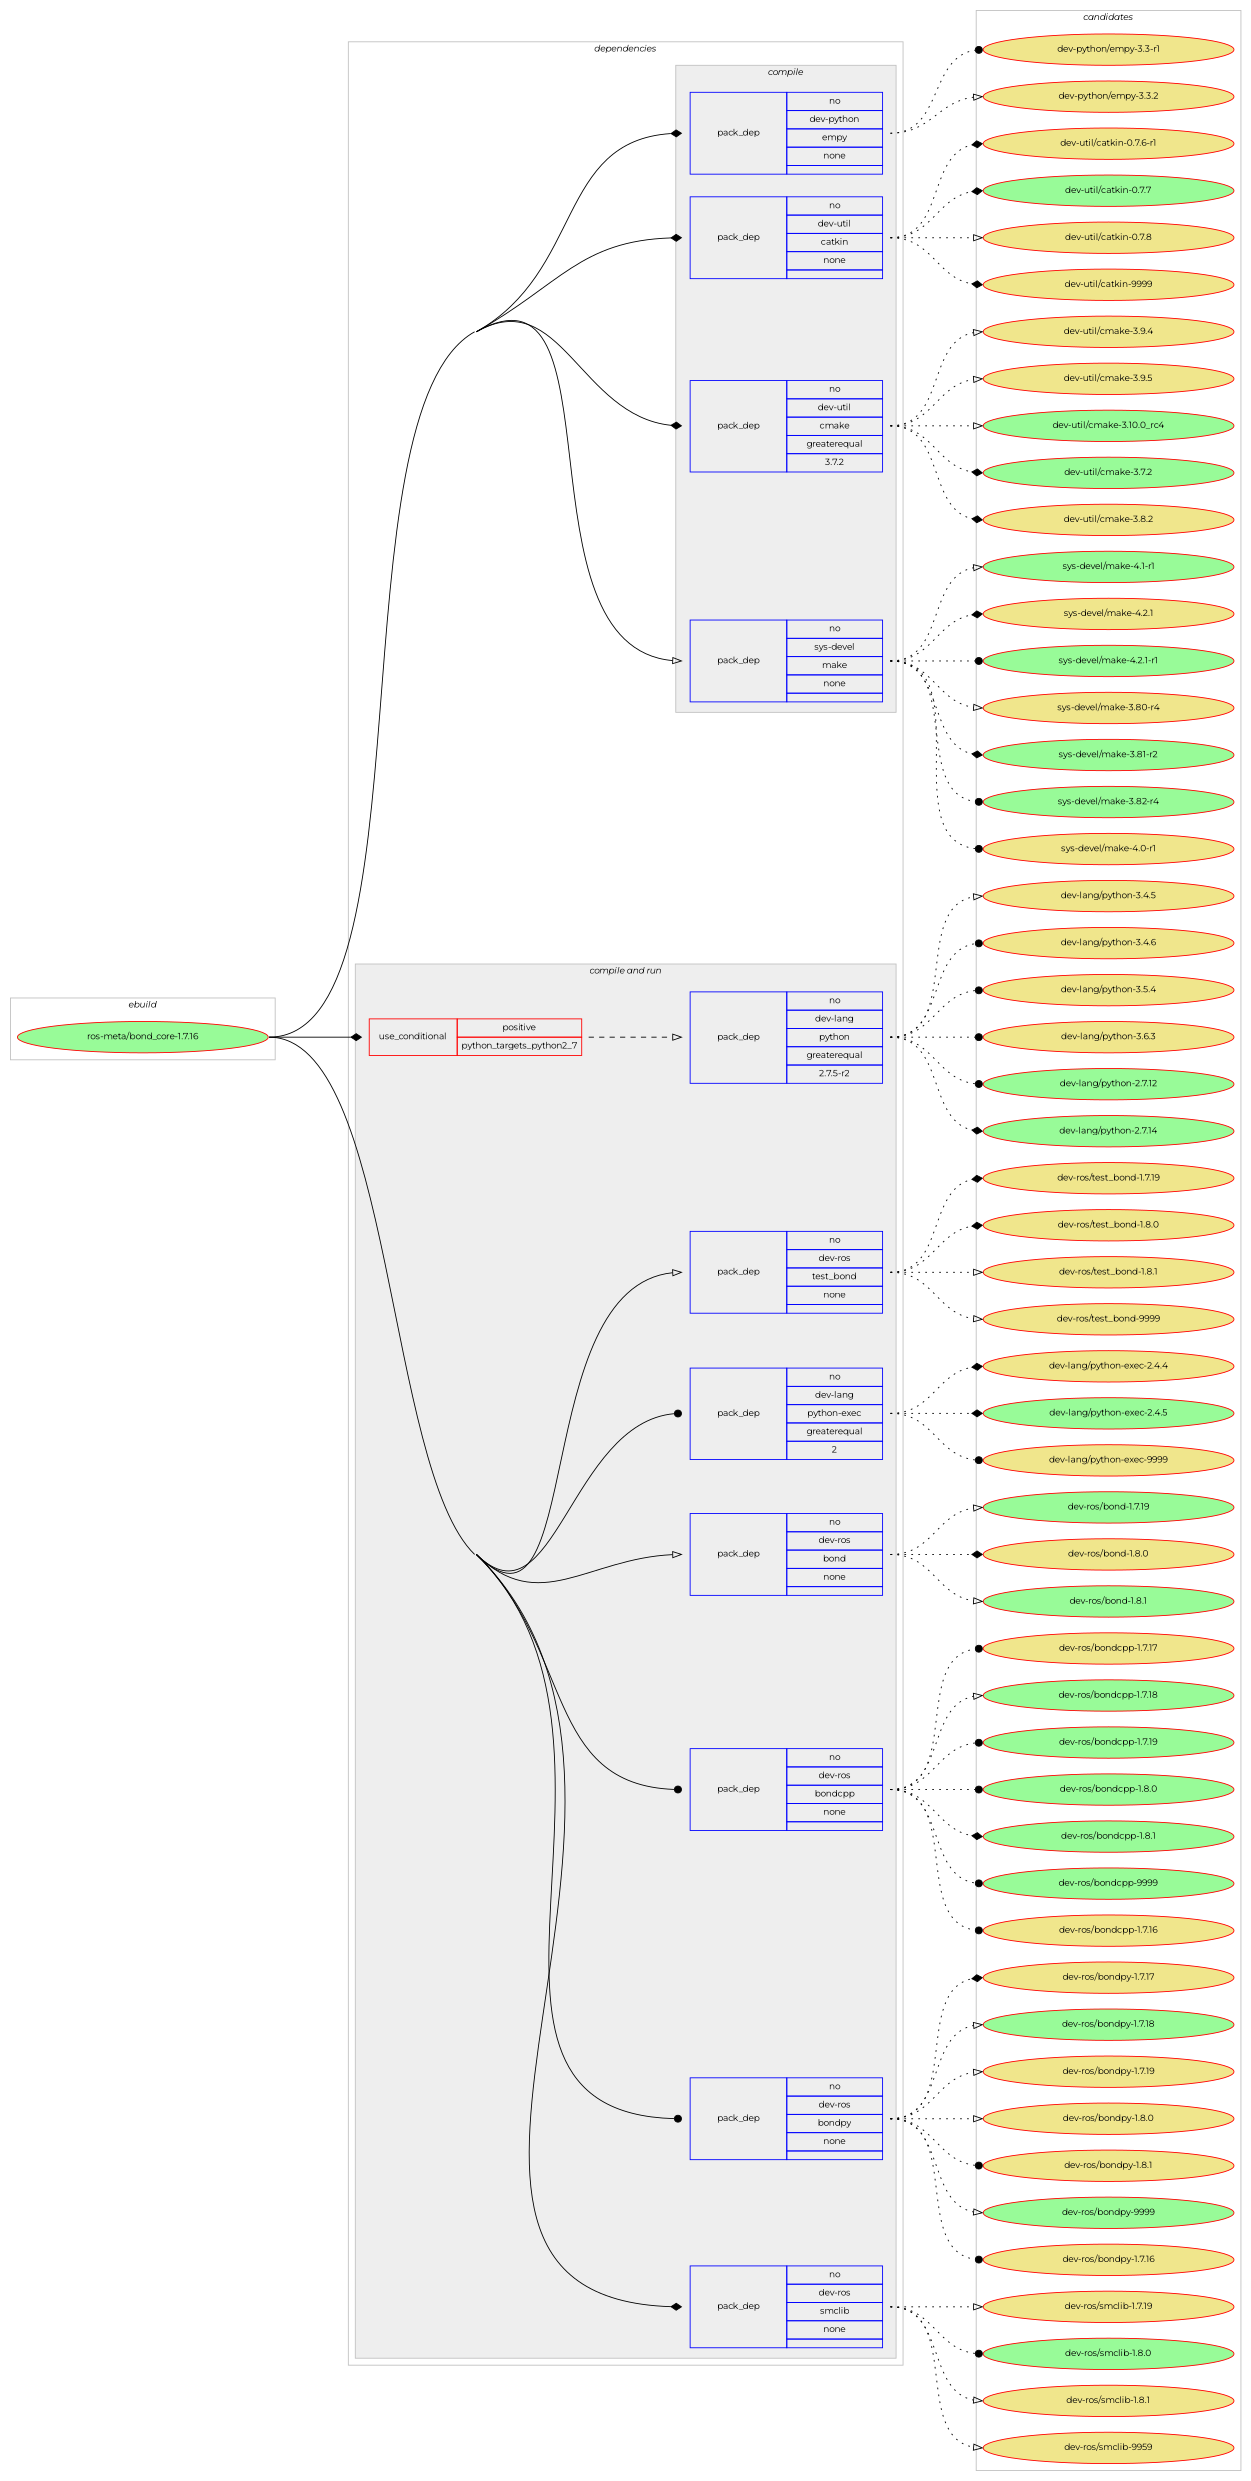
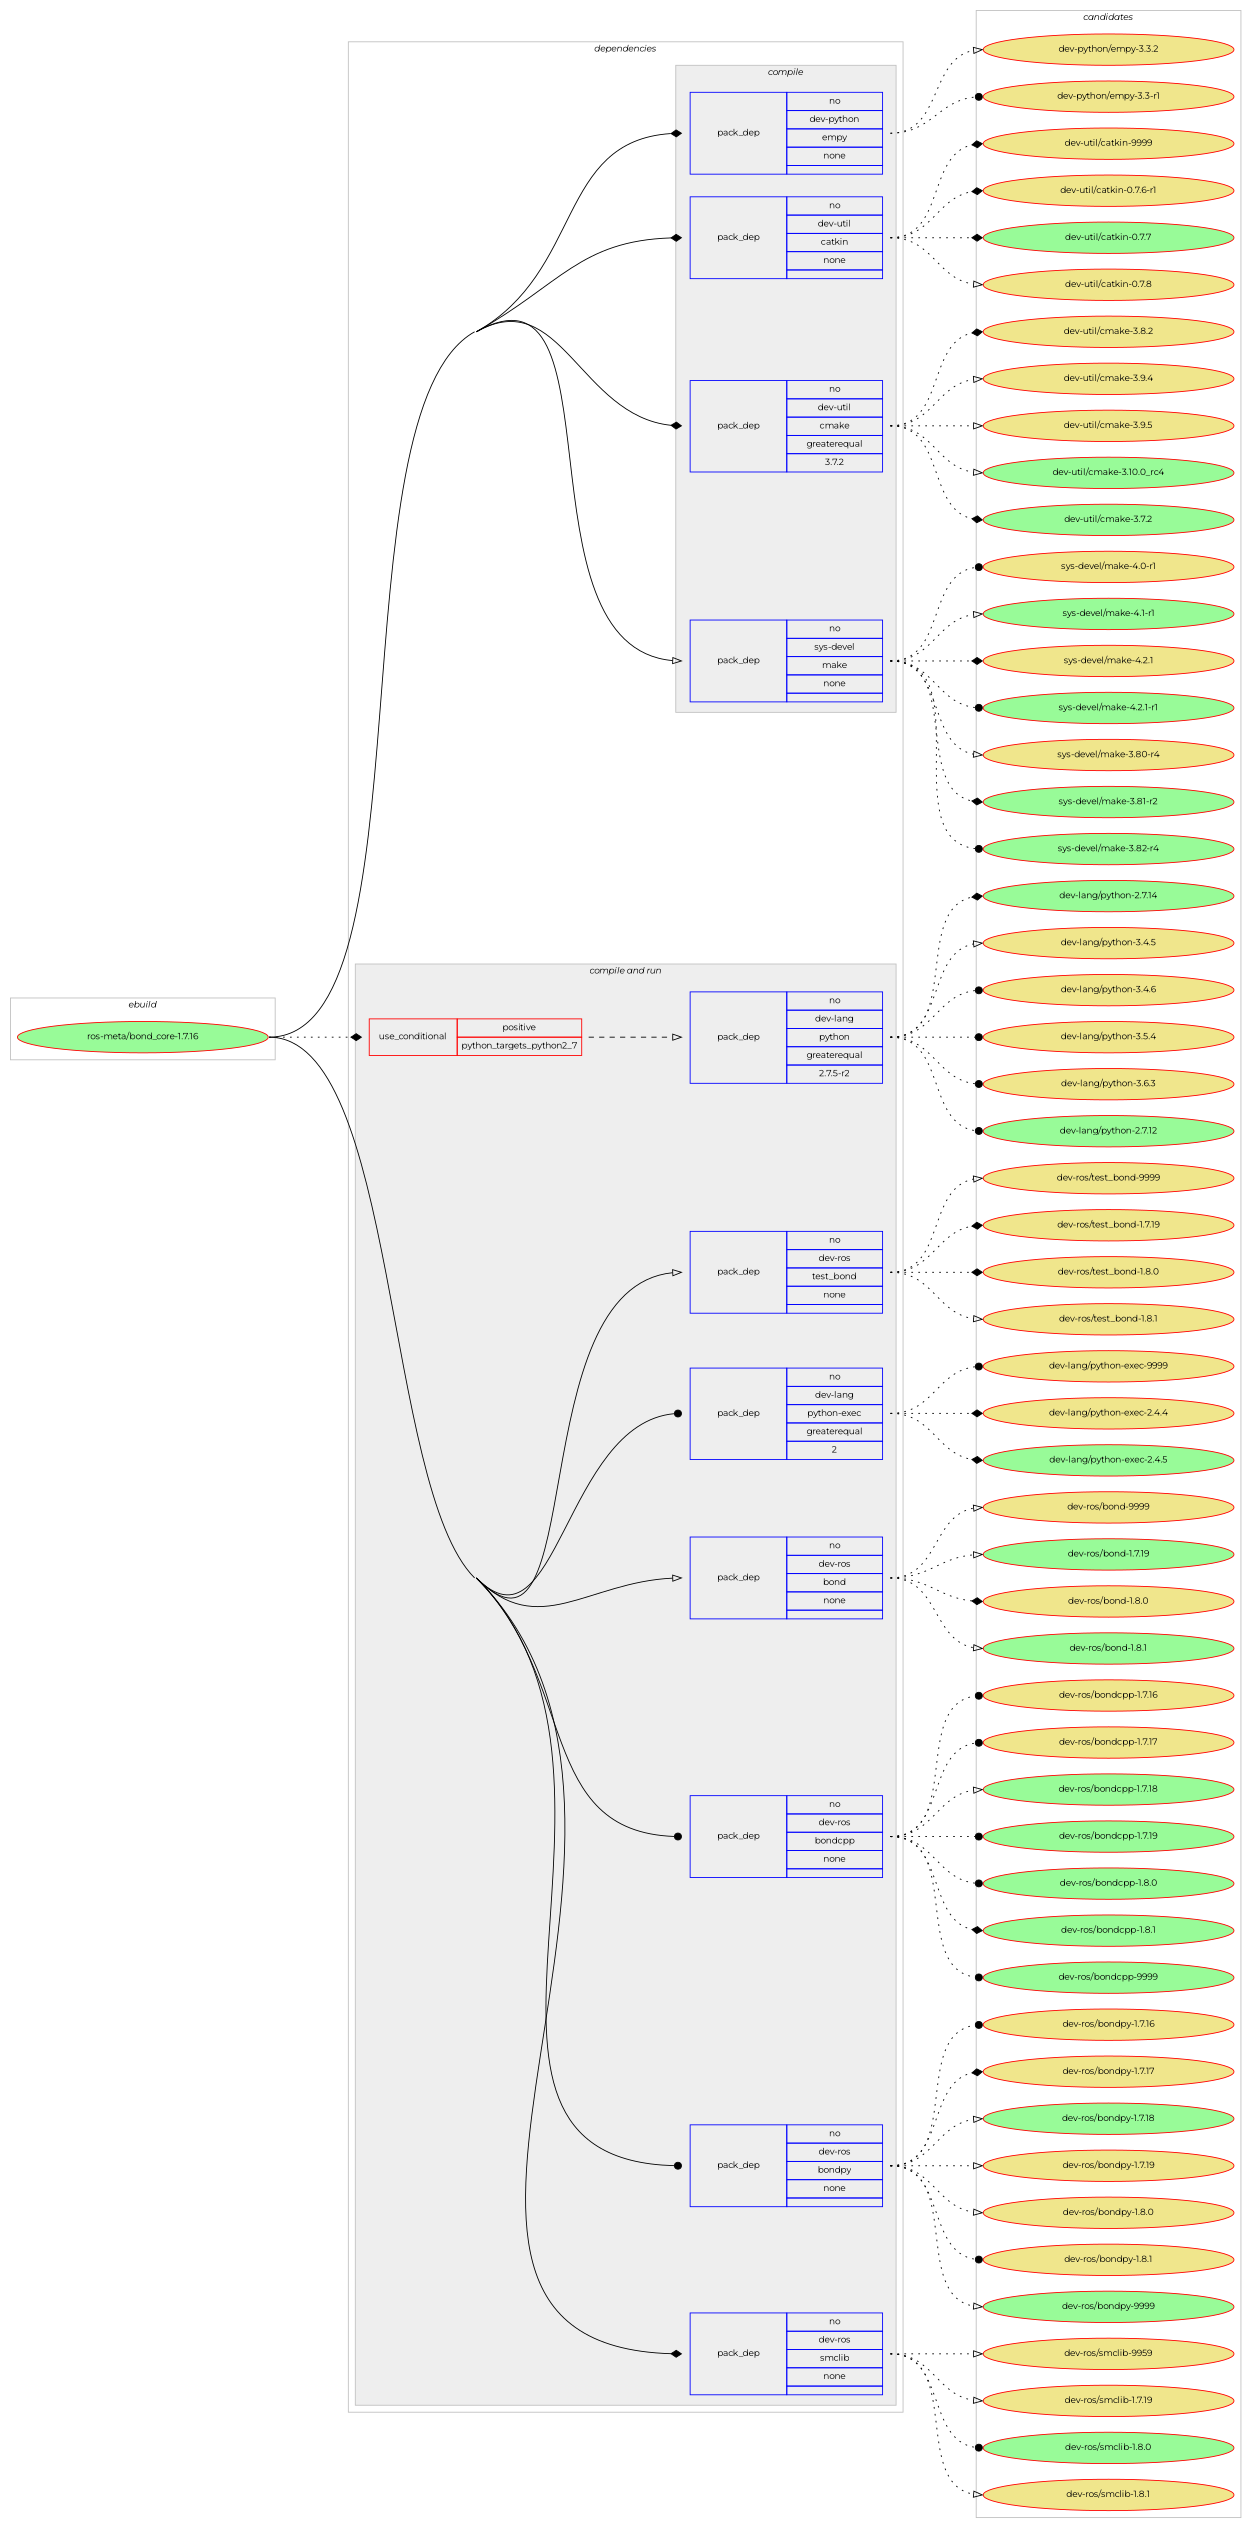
(310, 1037) -> (310, 1037)
none -> (1109, 1507)
